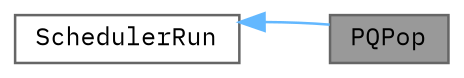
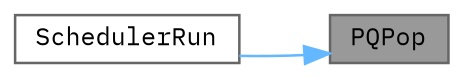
(297, 23) -> (272, 56)
